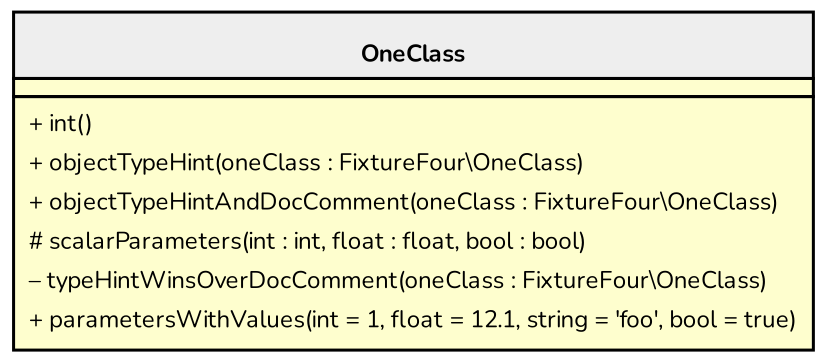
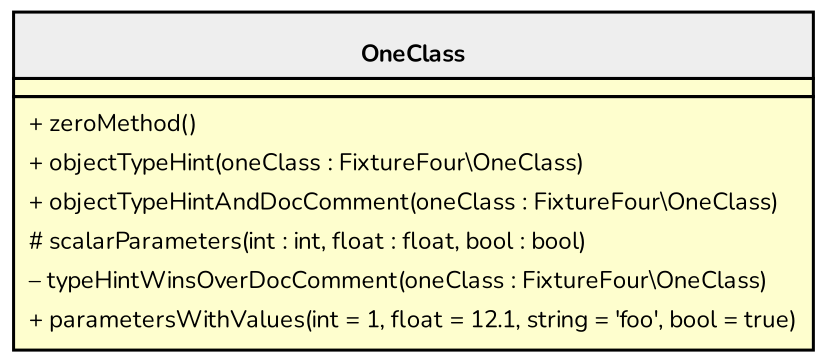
(62, 124) -> (113, 124)
